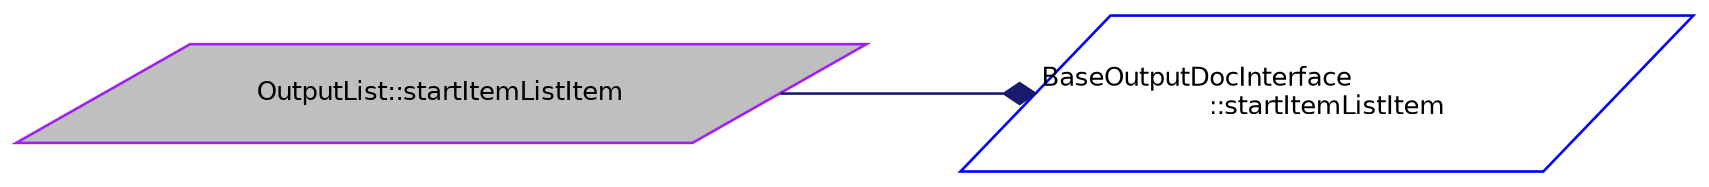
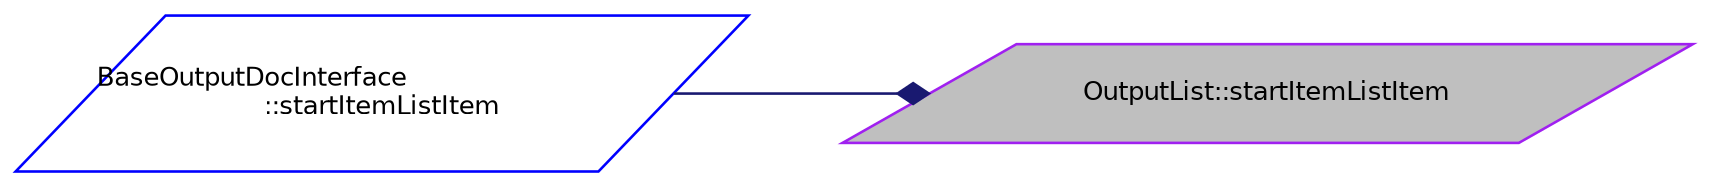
(892, 94) -> (786, 94)
